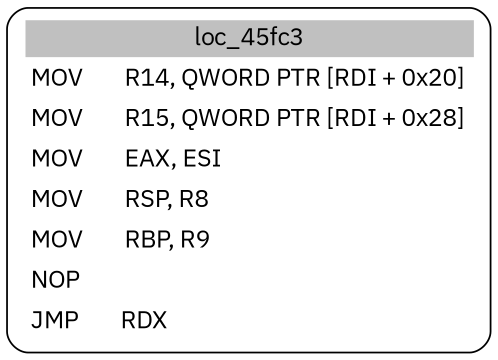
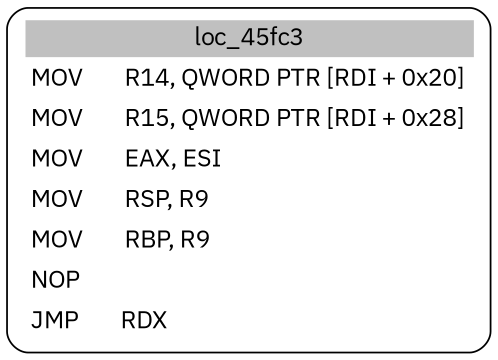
(120, 200) -> (120, 200)
